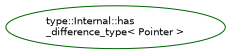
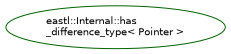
(116, 27) -> (116, 27)
